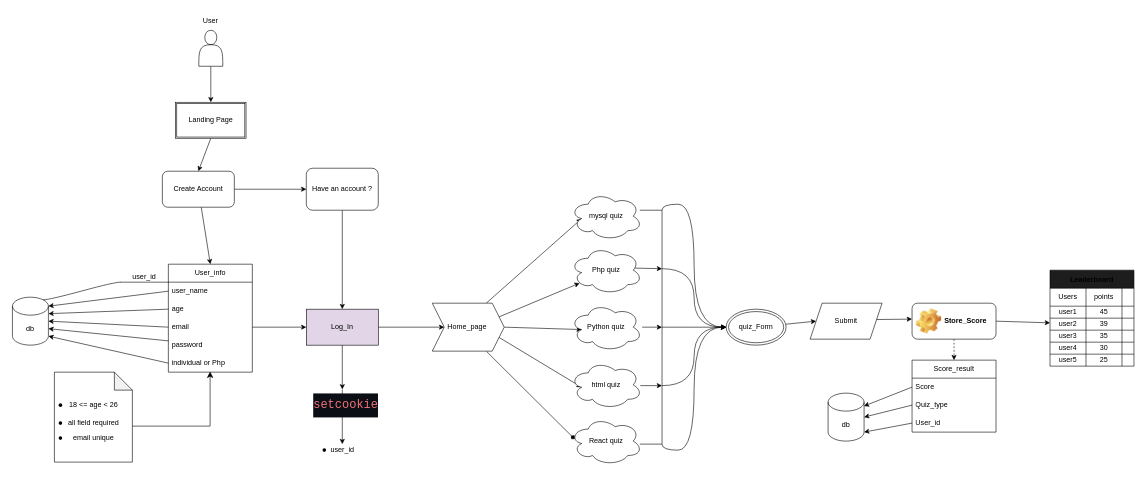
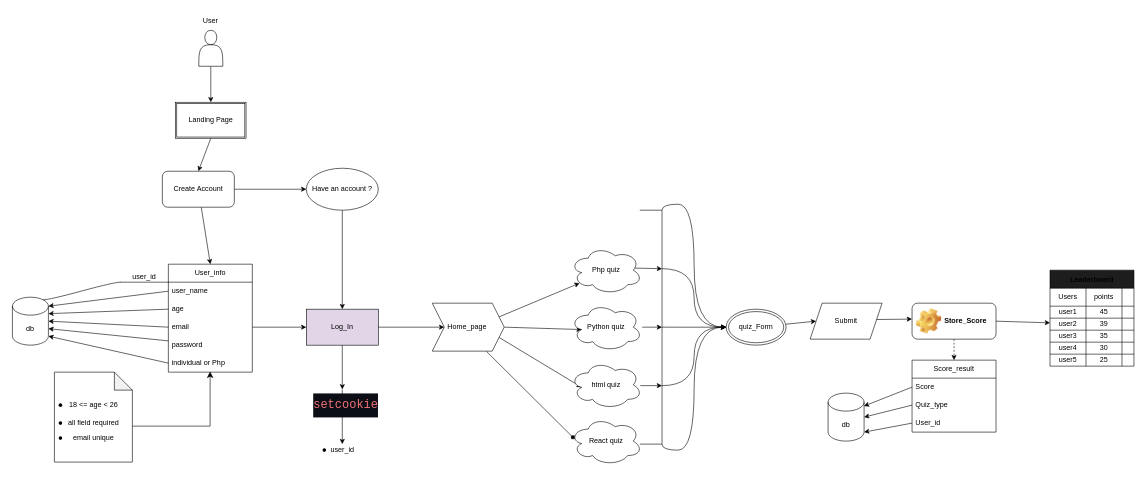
(342, 189) -> (342, 189)
(606, 216) -> none
(533, 262) -> none
